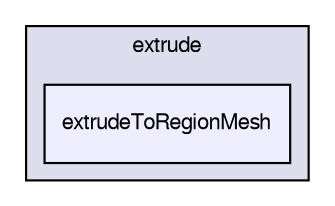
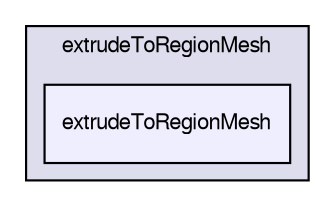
(167, 47) -> (167, 47)
